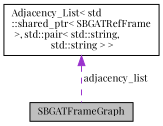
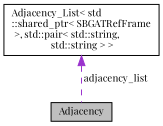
(82, 112) -> (82, 112)
